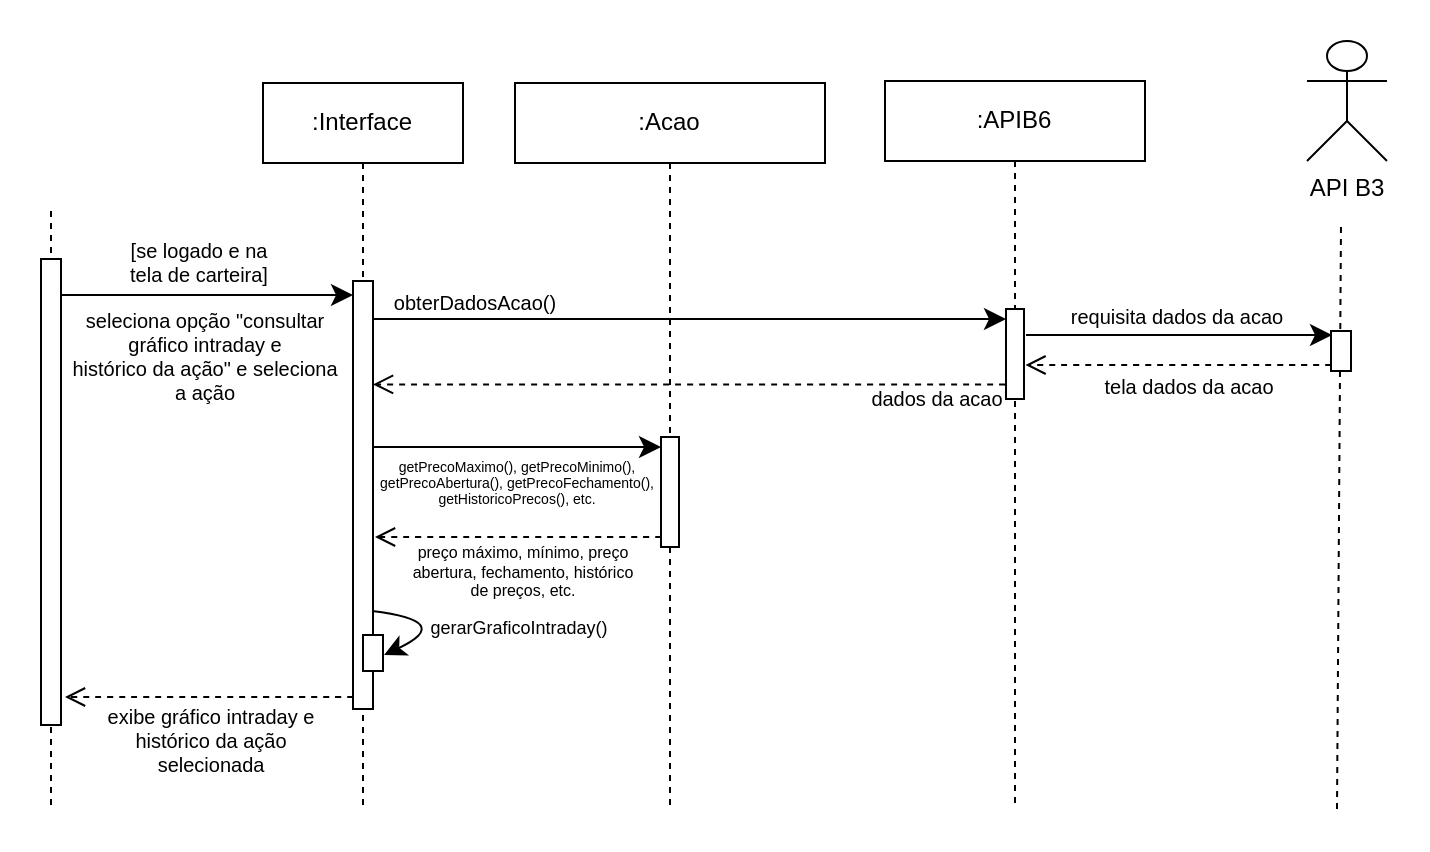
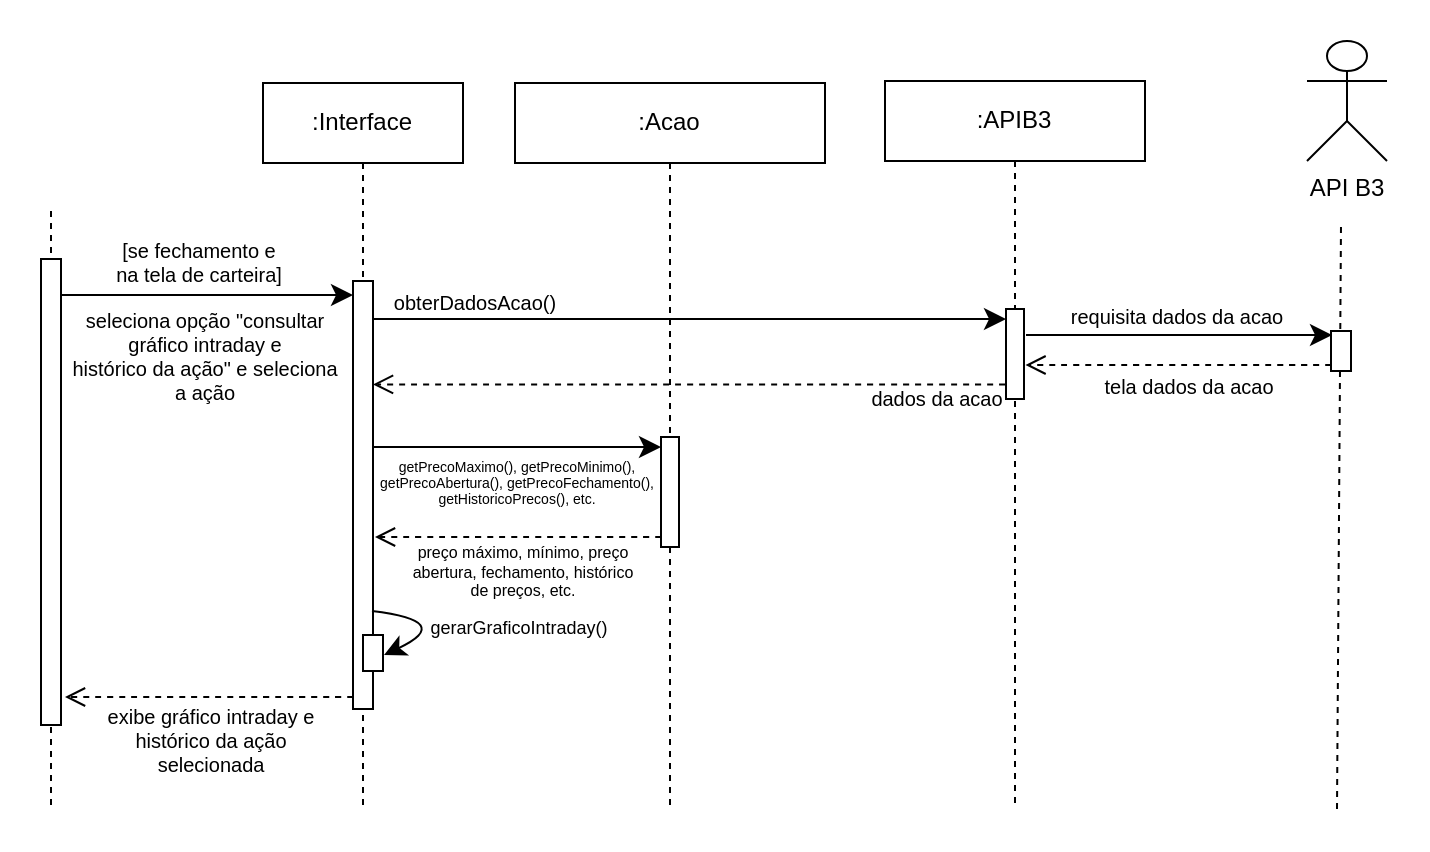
(1015, 121) -> (1015, 121)
(200, 263) -> (200, 263)
